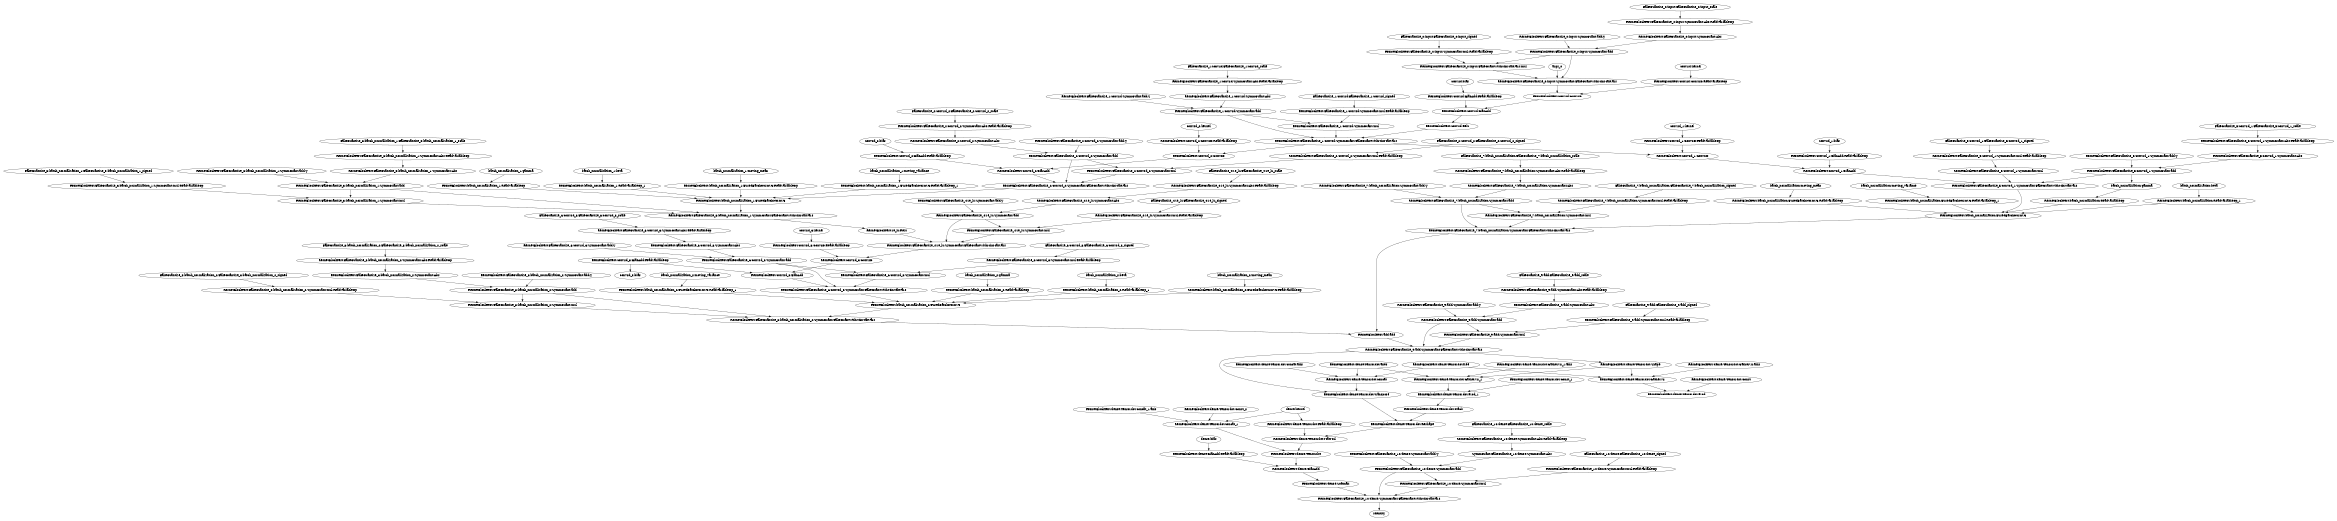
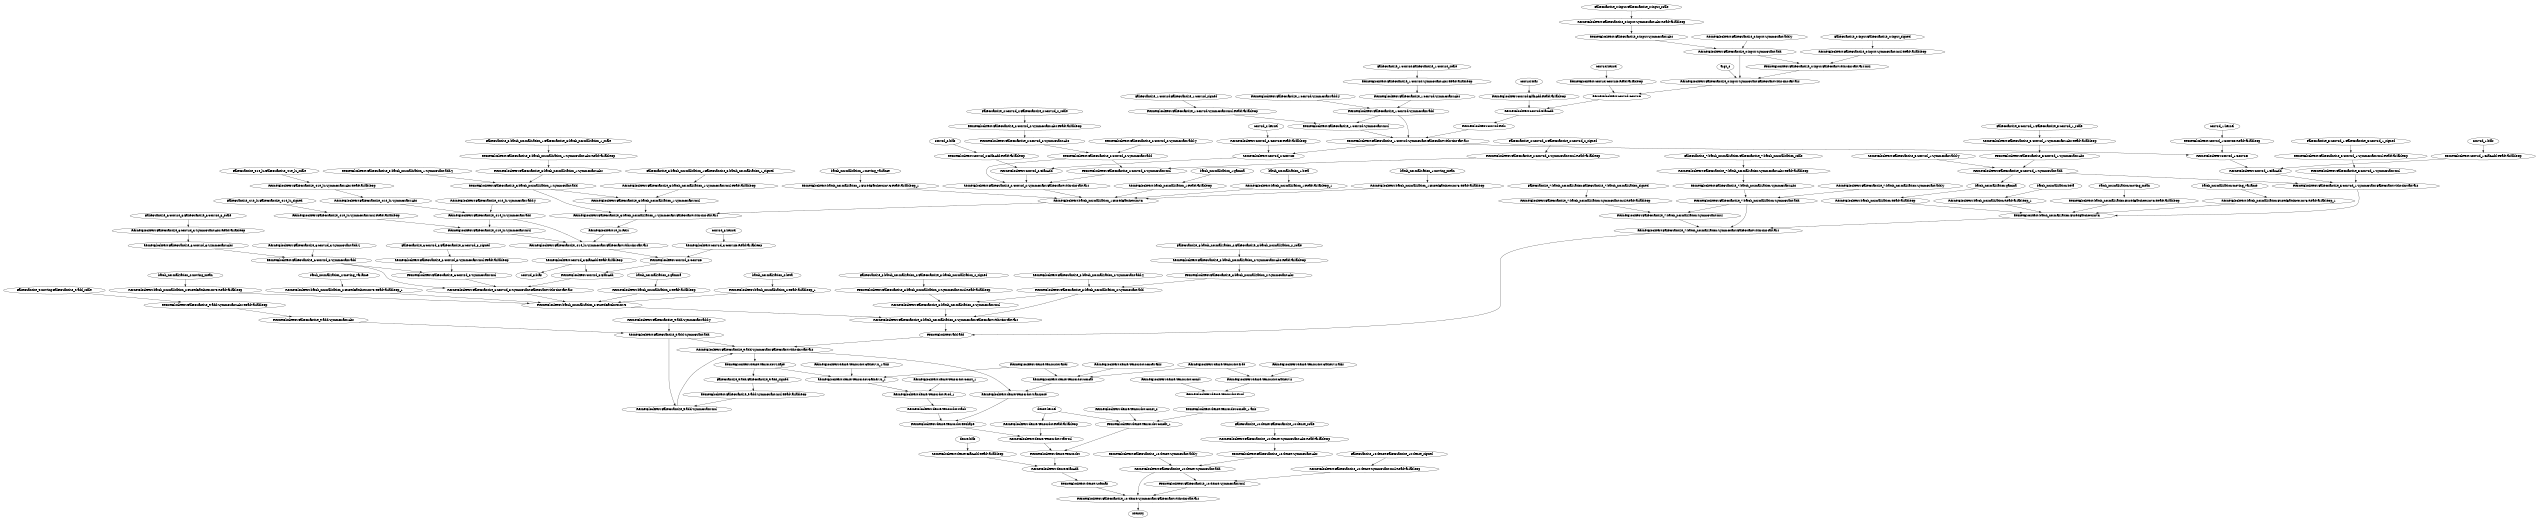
(1554, 275) -> (54, 290)
(1631, 371) -> (754, 371)
(1512, 454) -> (1275, 454)
